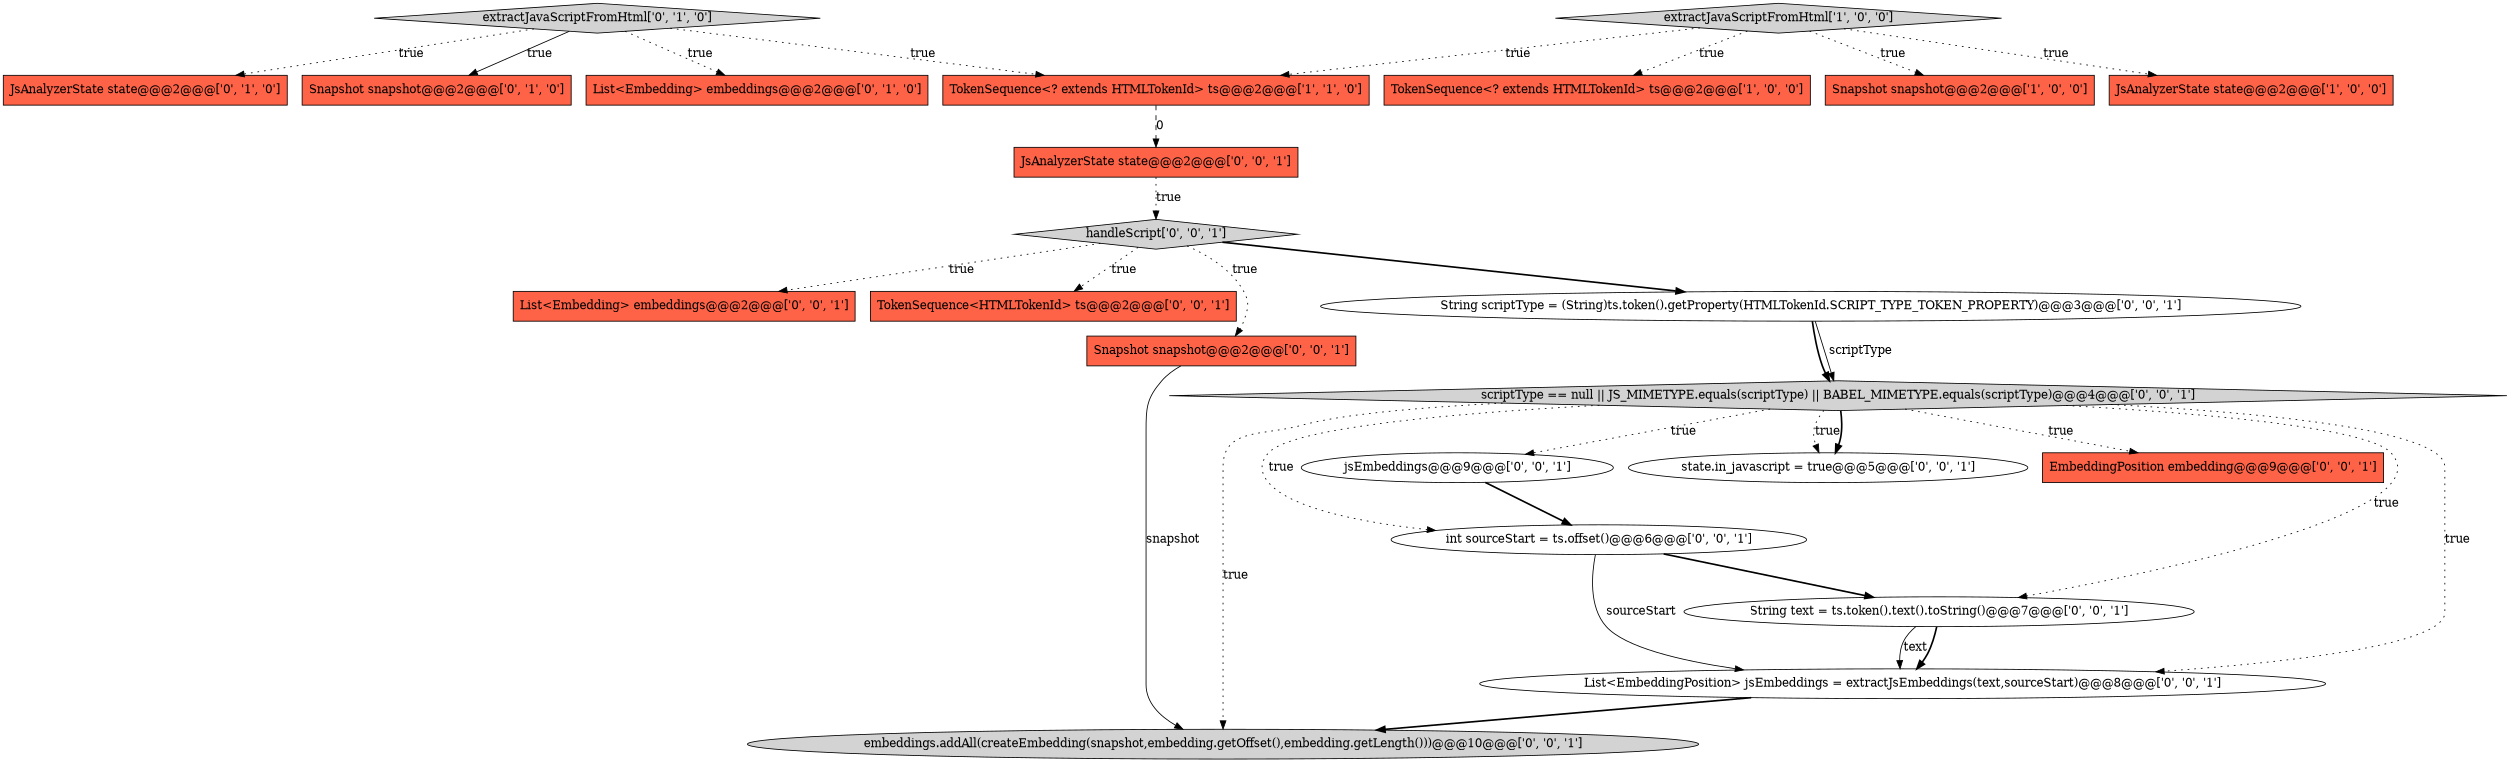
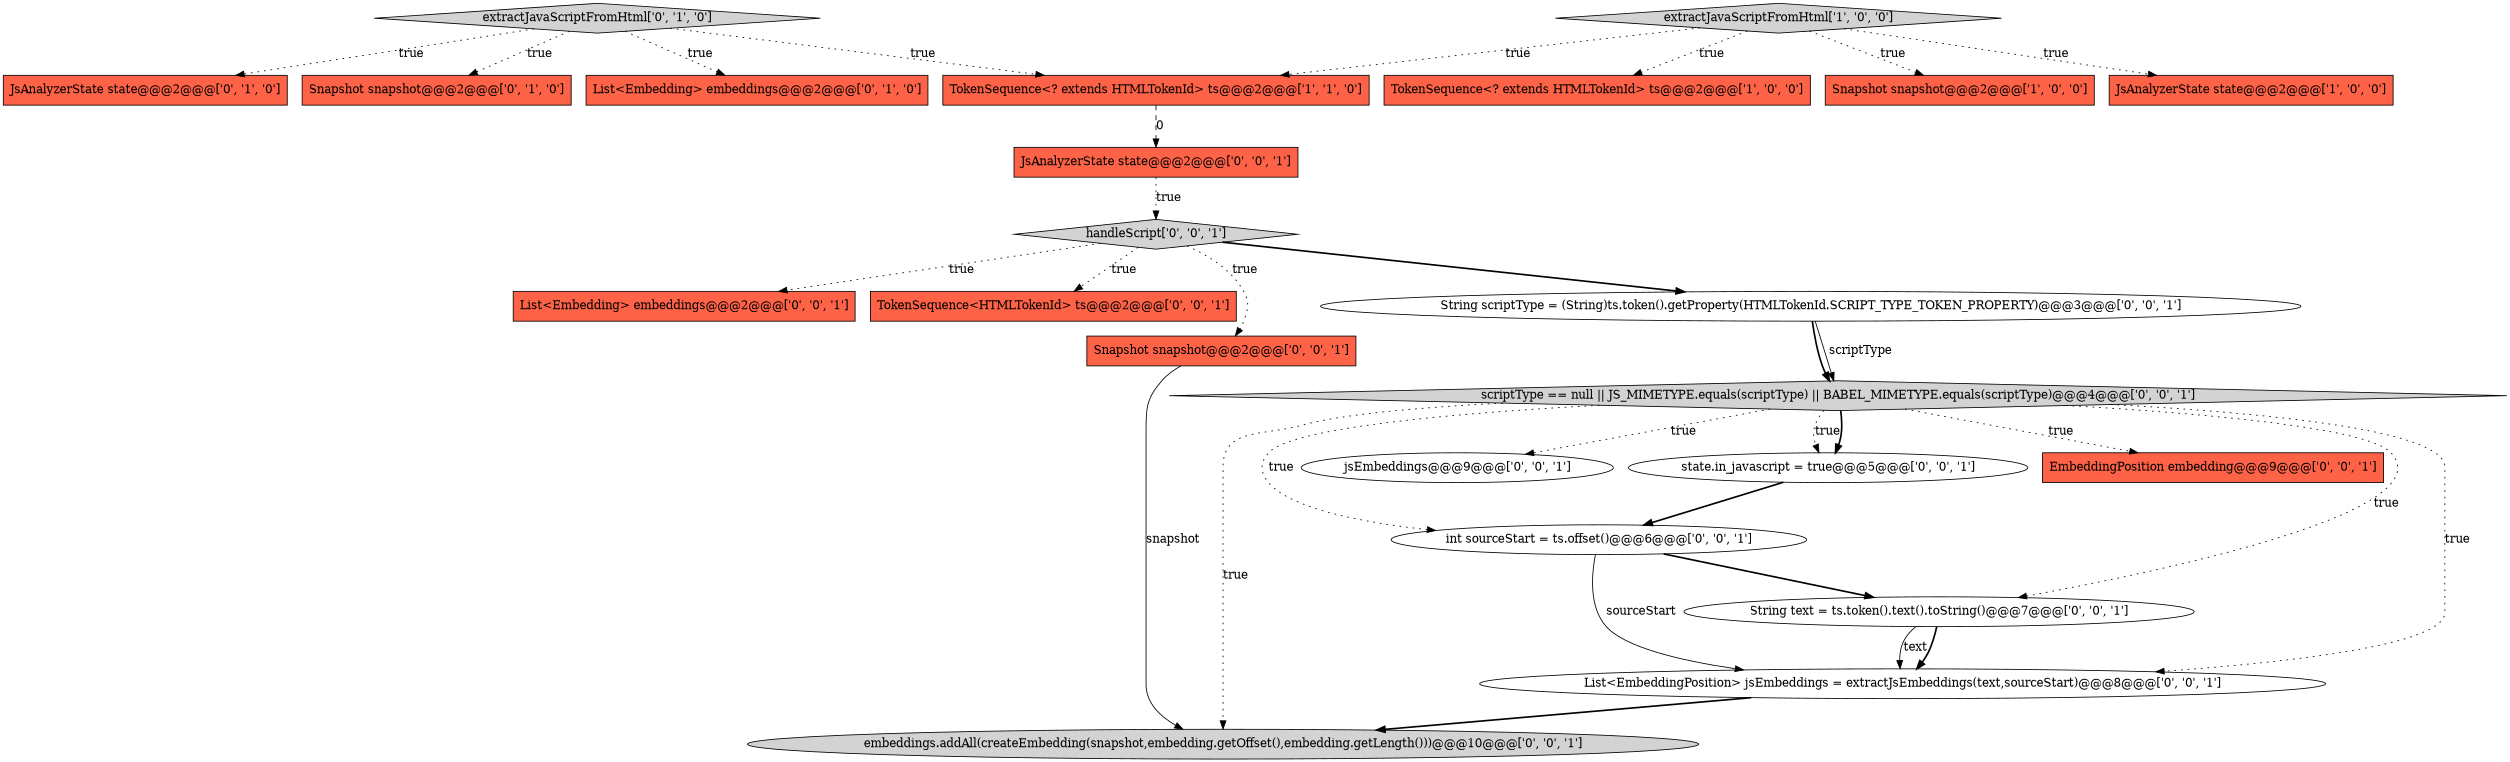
(523, 52) -> (523, 52)
(1524, 502) -> (1718, 502)
